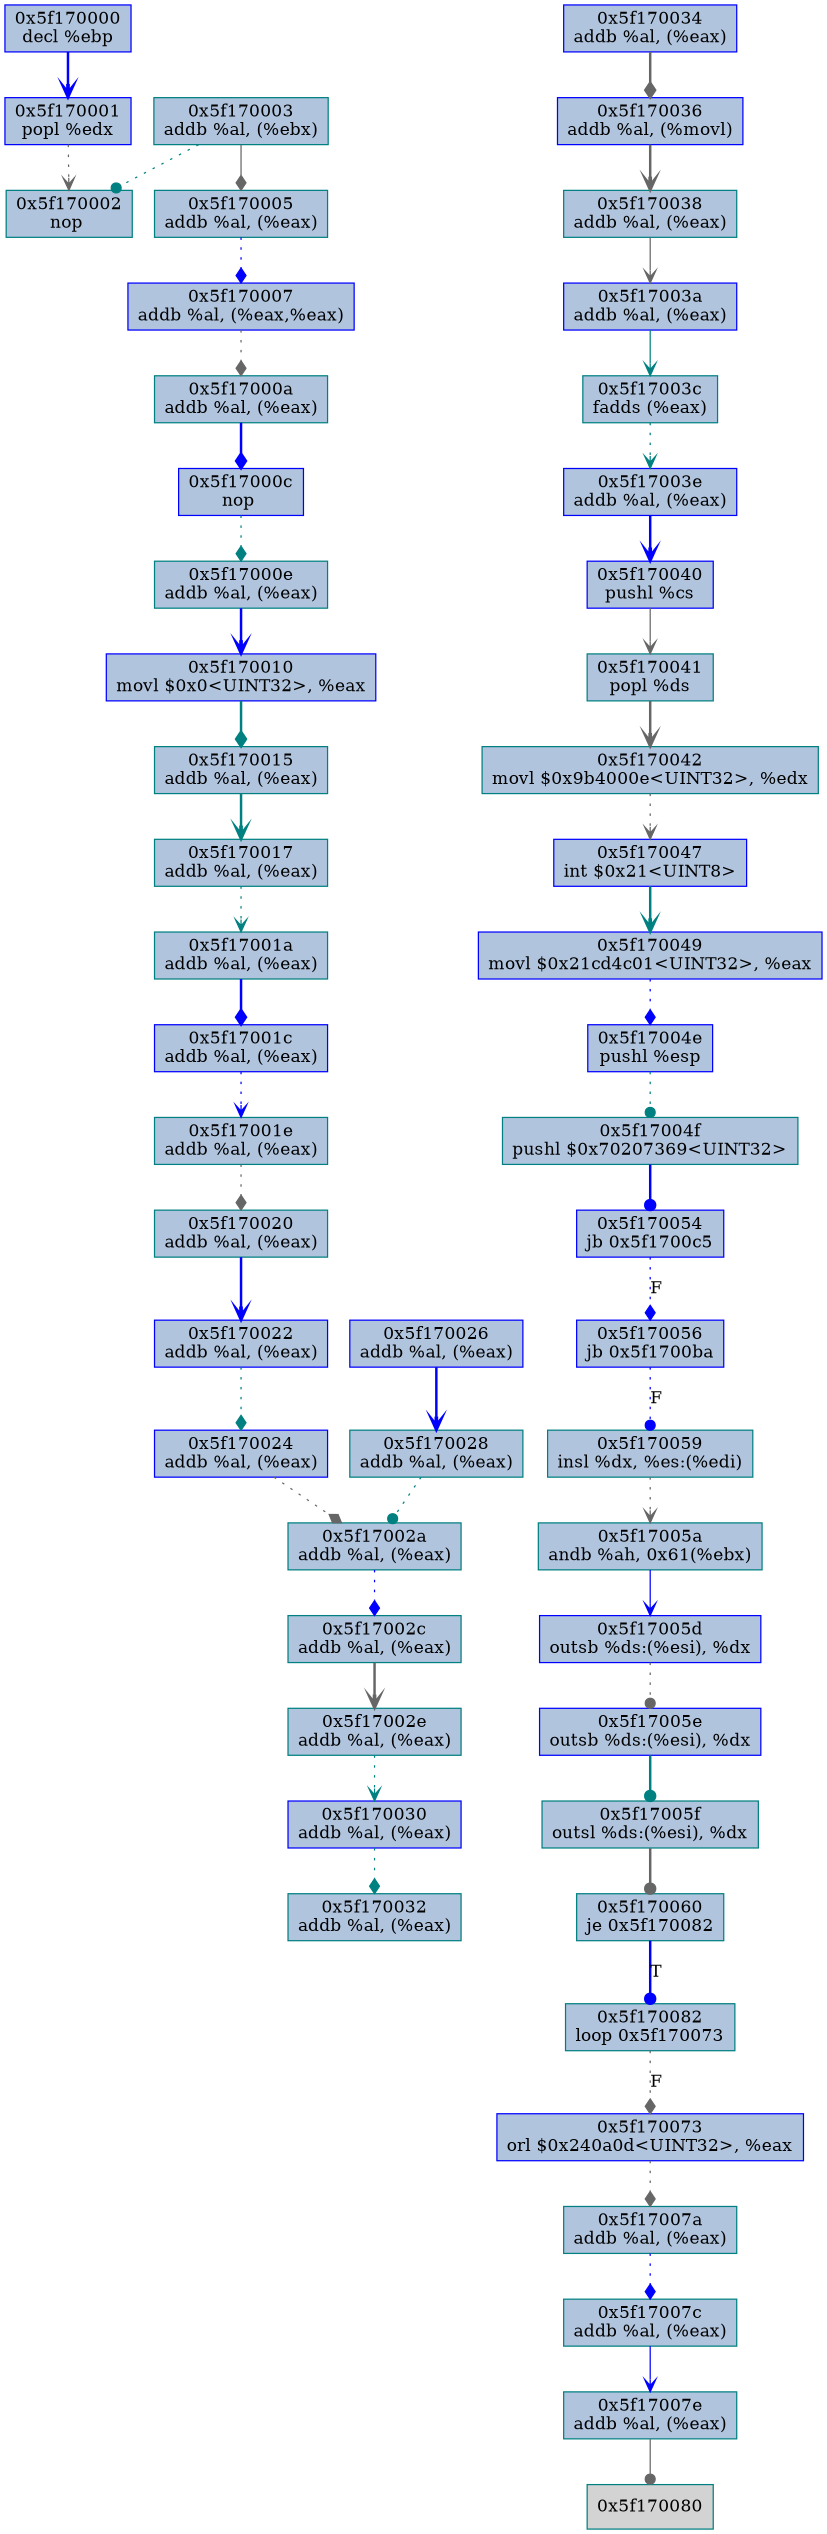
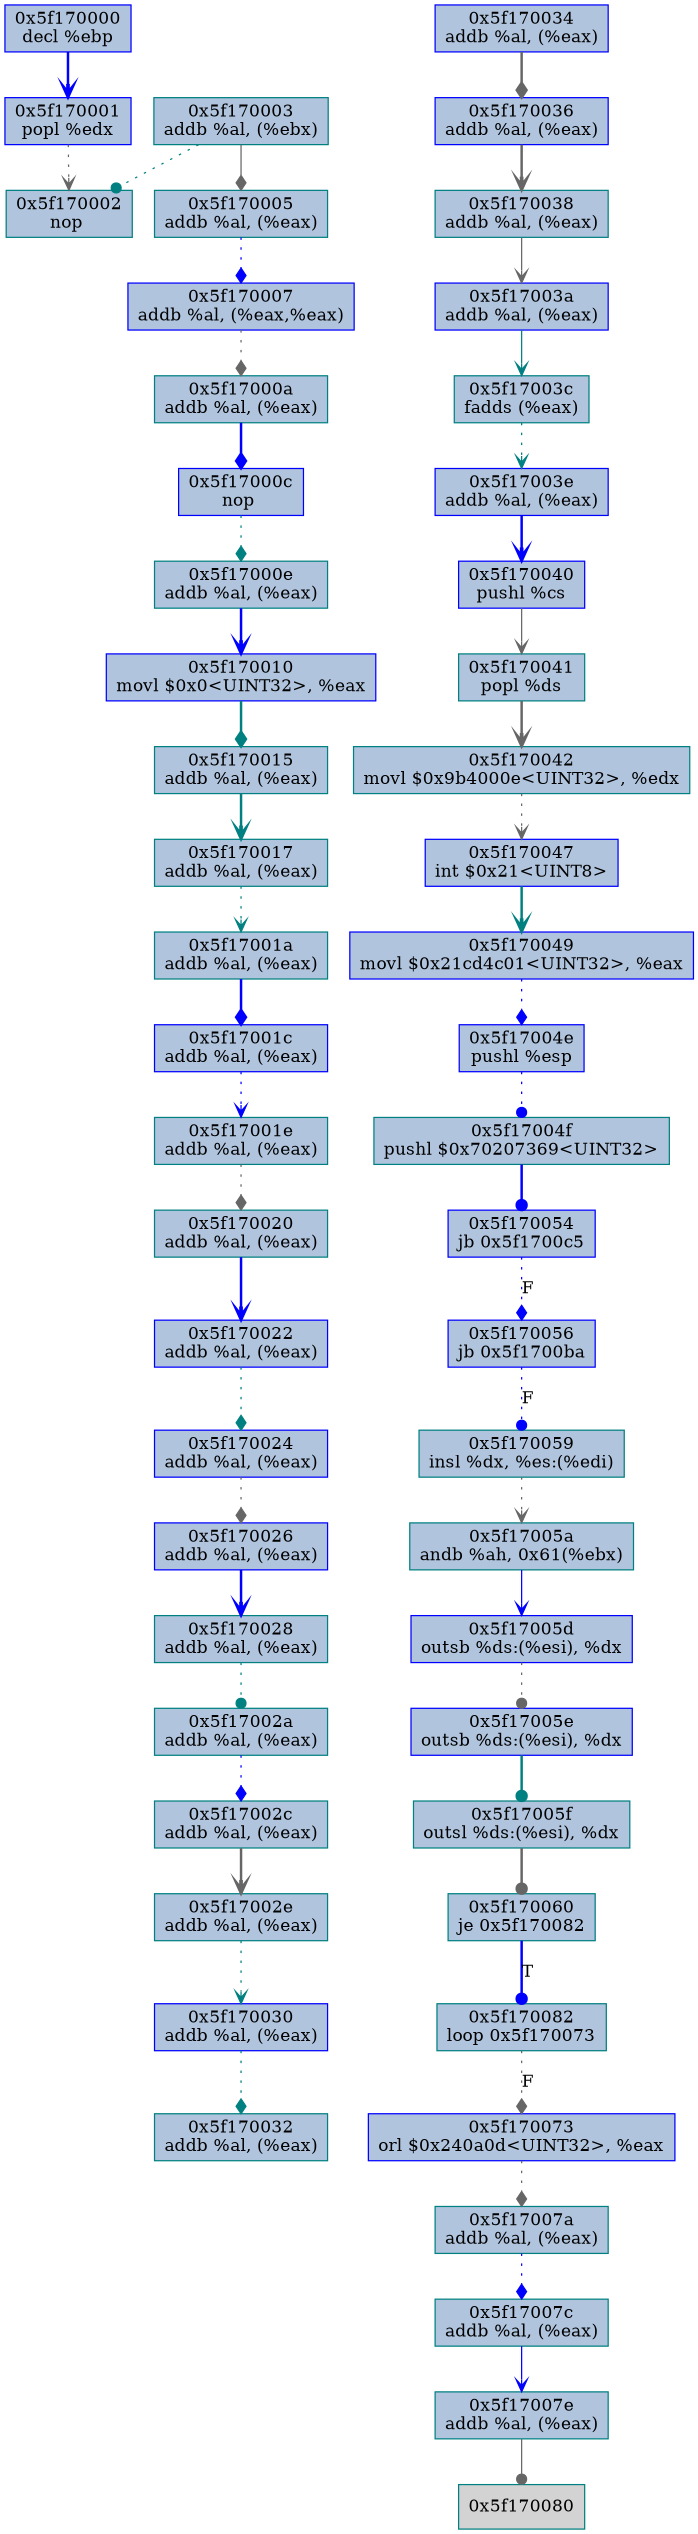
(650, 121) -> (522, 121)
(650, 1090) -> (522, 1090)
(301, 1496) -> (241, 1492)
